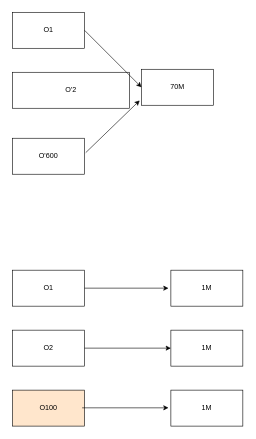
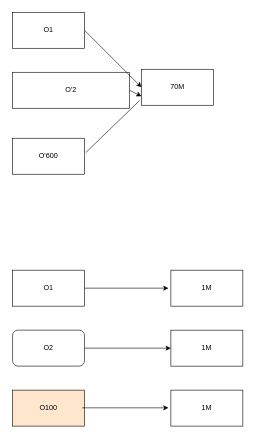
none -> (136, 94)
(135, 105) -> (137, 103)
(48, 348) -> (48, 348)
